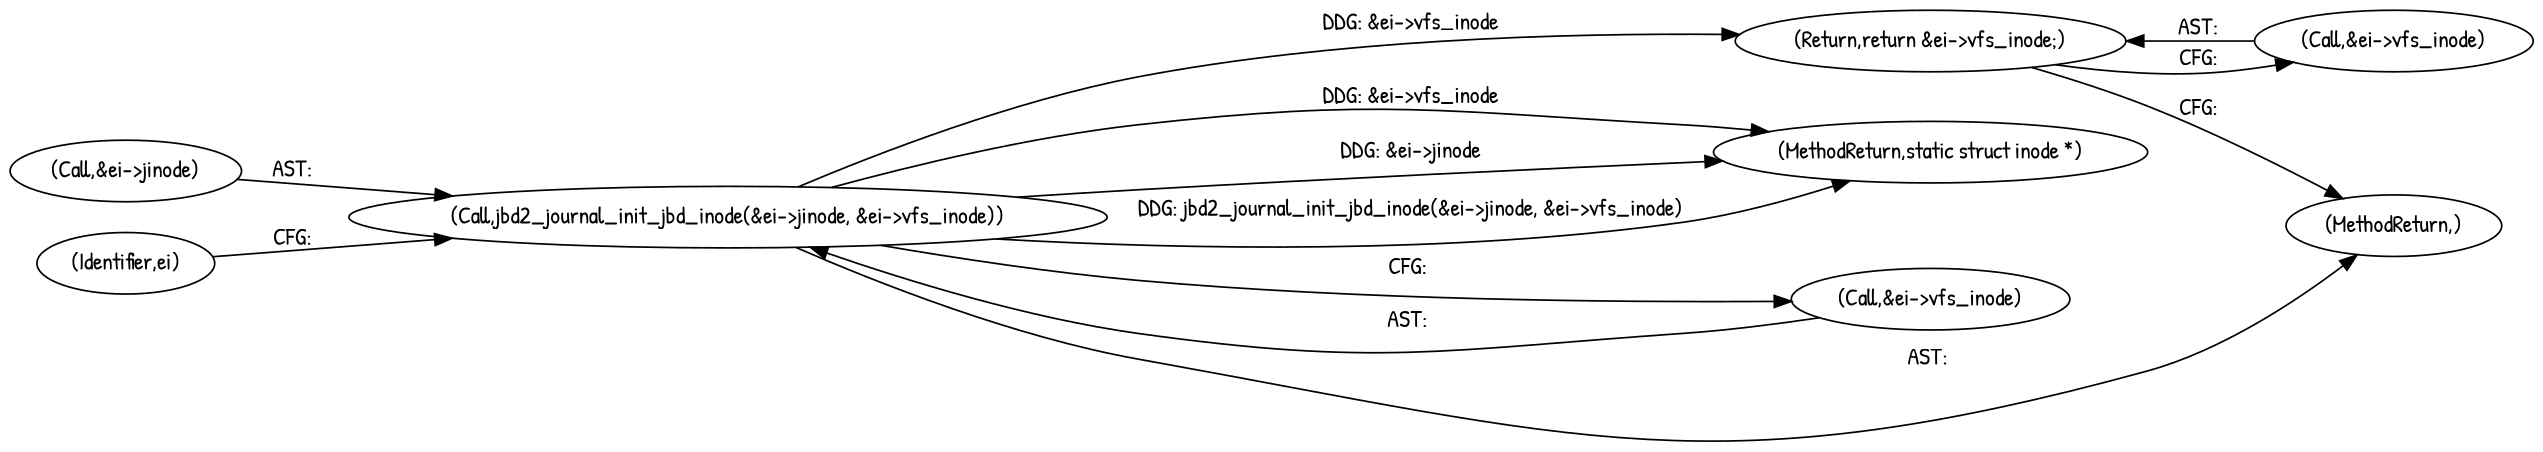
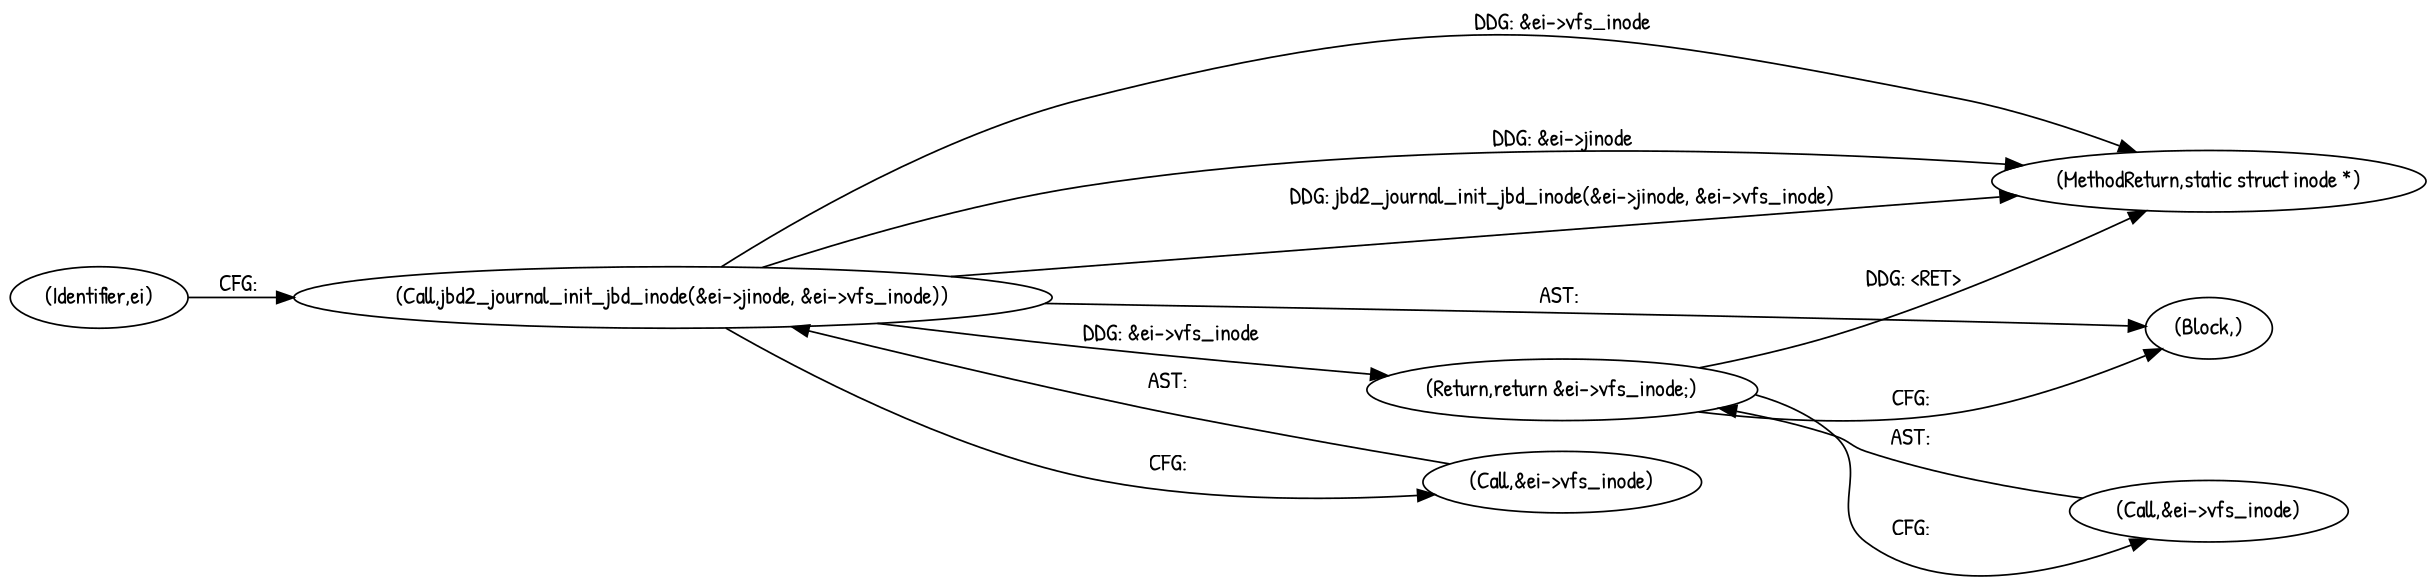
(126, 171) -> none
(2394, 226) -> (2209, 328)
none -> (1920, 306)
